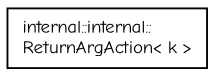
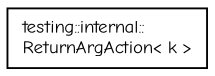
(107, 38) -> (107, 38)
